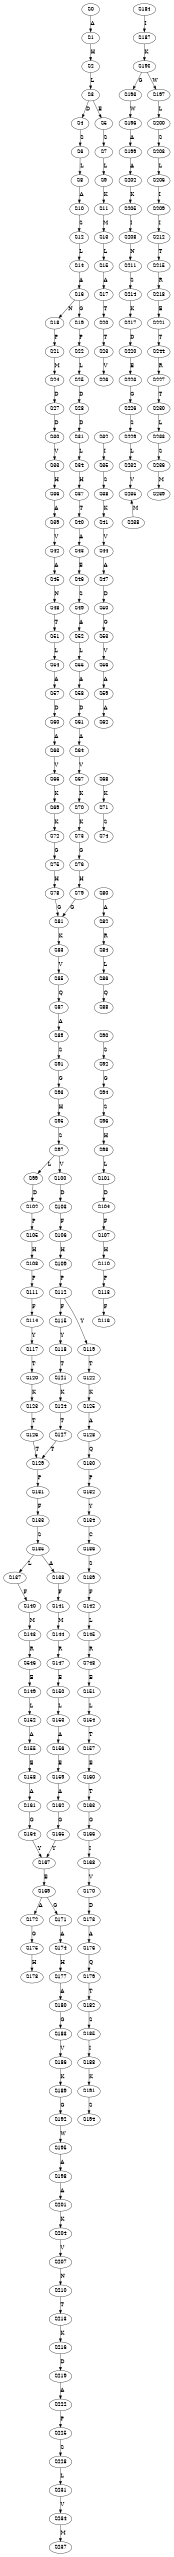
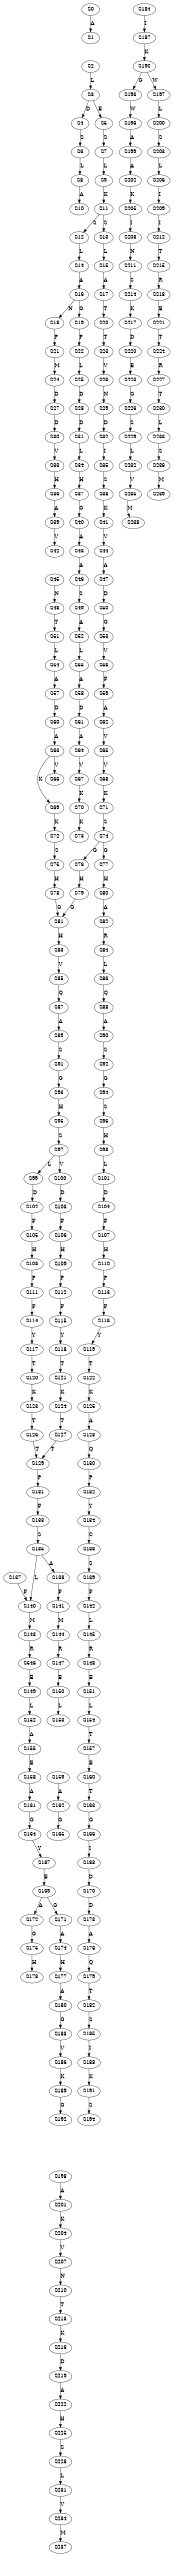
(91, 51) -> none
(79, 222) -> (93, 222)
(105, 223) -> (105, 223)
(159, 352) -> (159, 352)
none -> (104, 409)
(81, 509) -> (81, 509)
(133, 510) -> (127, 507)
(55, 564) -> none
(81, 566) -> (81, 566)
(105, 680) -> (105, 680)
none -> (104, 751)
(55, 792) -> (37, 778)
(79, 849) -> (93, 850)
(57, 851) -> (57, 851)
none -> (104, 865)
(61, 936) -> (61, 936)
none -> (104, 1020)
(34, 1221) -> (34, 1221)
(76, 1319) -> (97, 1334)
(27, 1562) -> (34, 1576)
(89, 1663) -> (89, 1663)
(58, 1749) -> none
(52, 1847) -> none
(91, 1877) -> (91, 1877)
(60, 2148) -> none
(62, 2419) -> (62, 2419)
